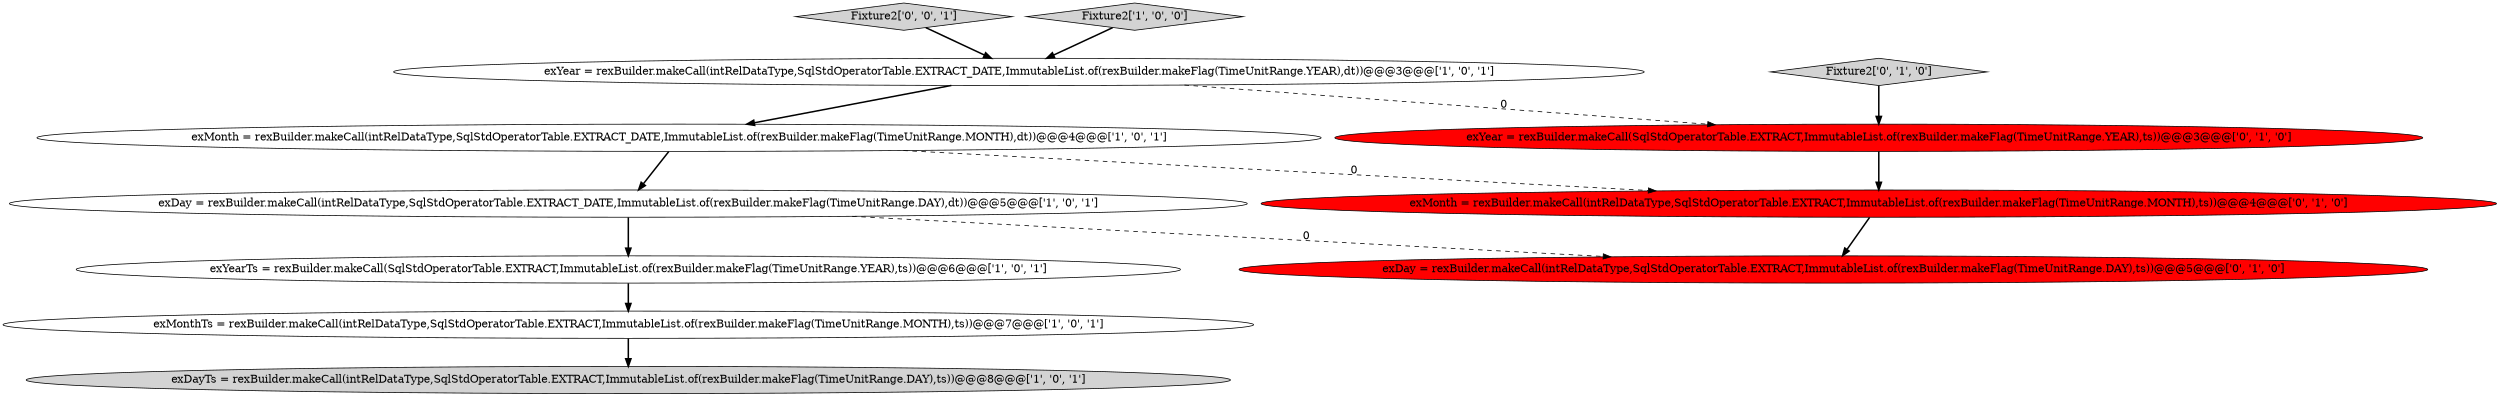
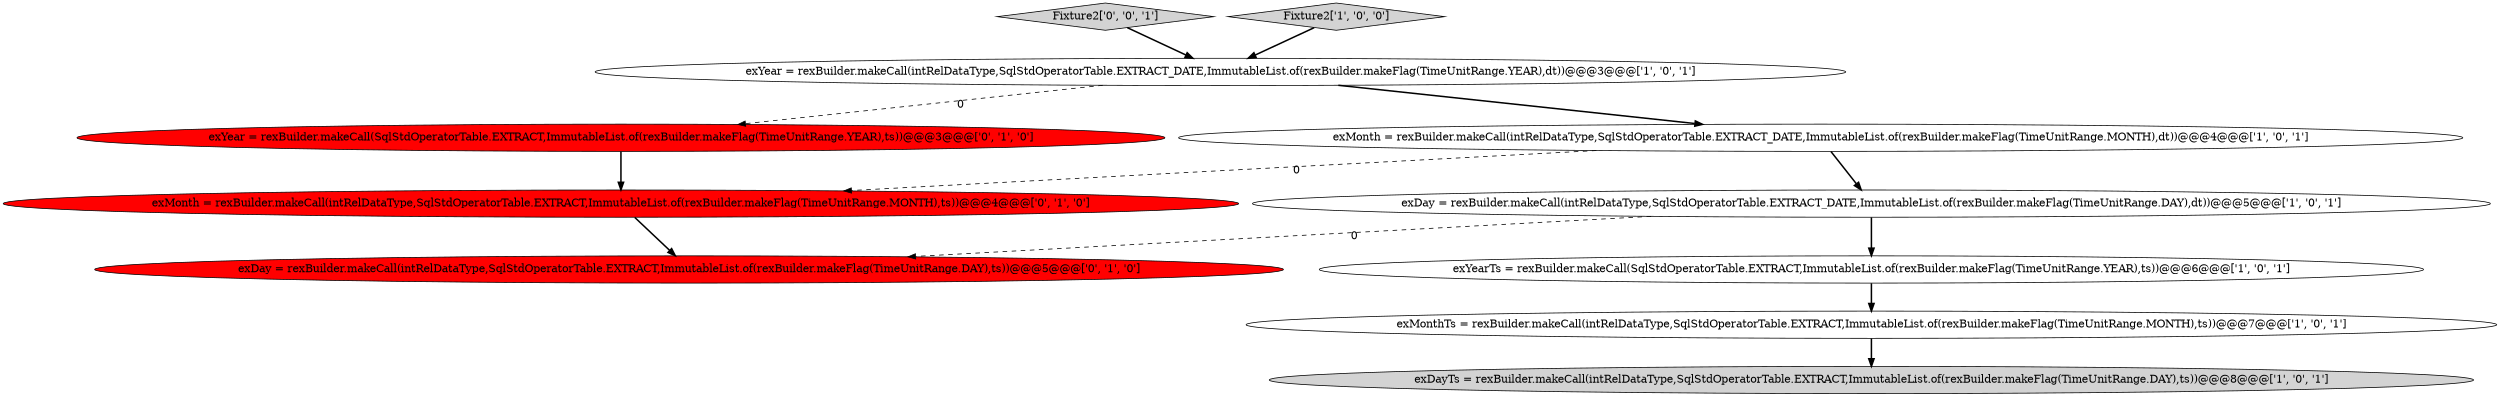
(1879, 72) -> none
